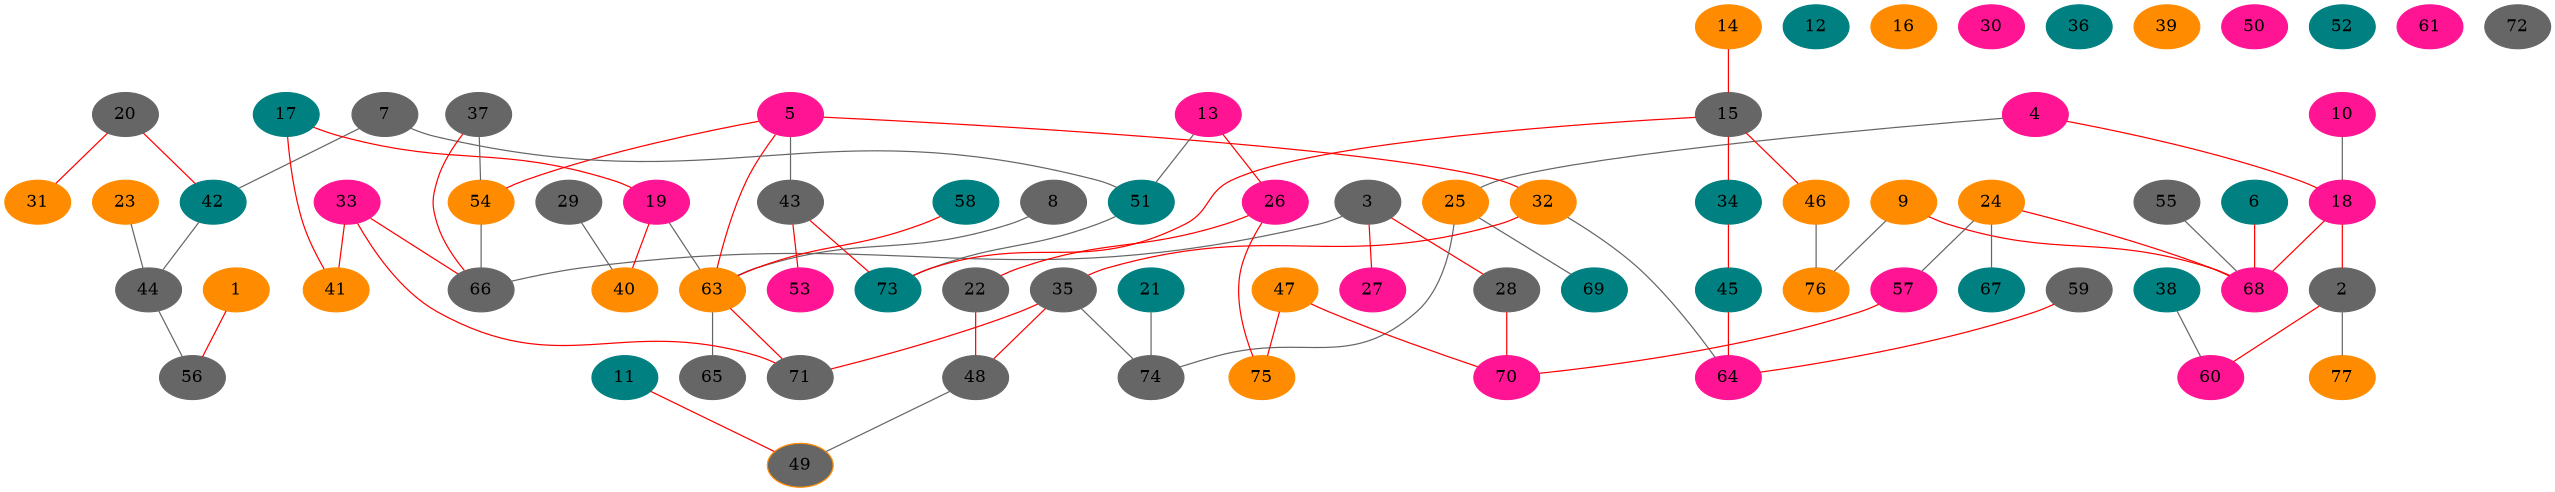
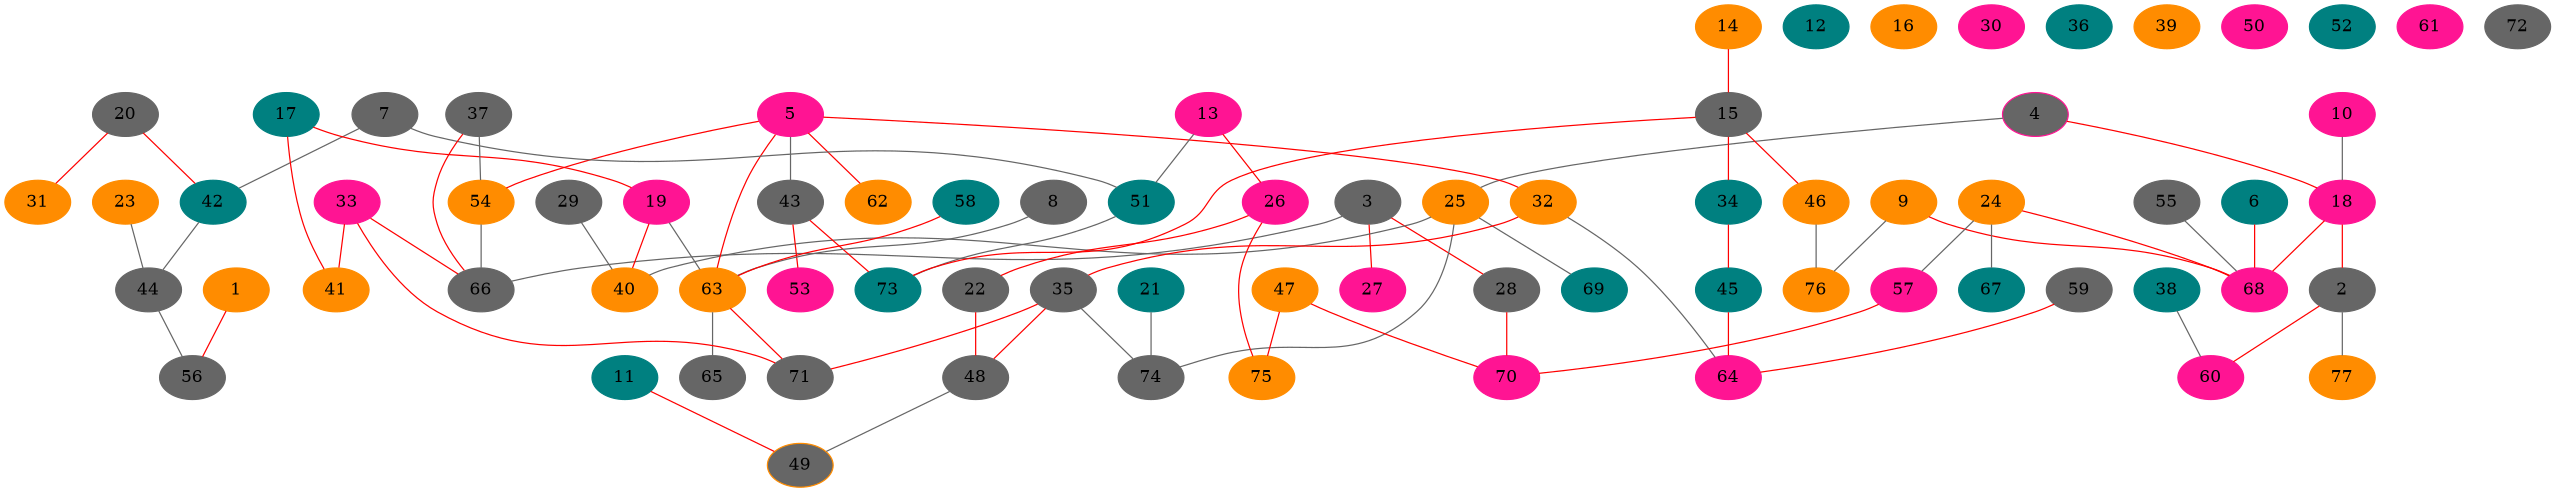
(2035, 114) -> (2035, 114)
none -> (878, 202)
none -> (981, 241)
